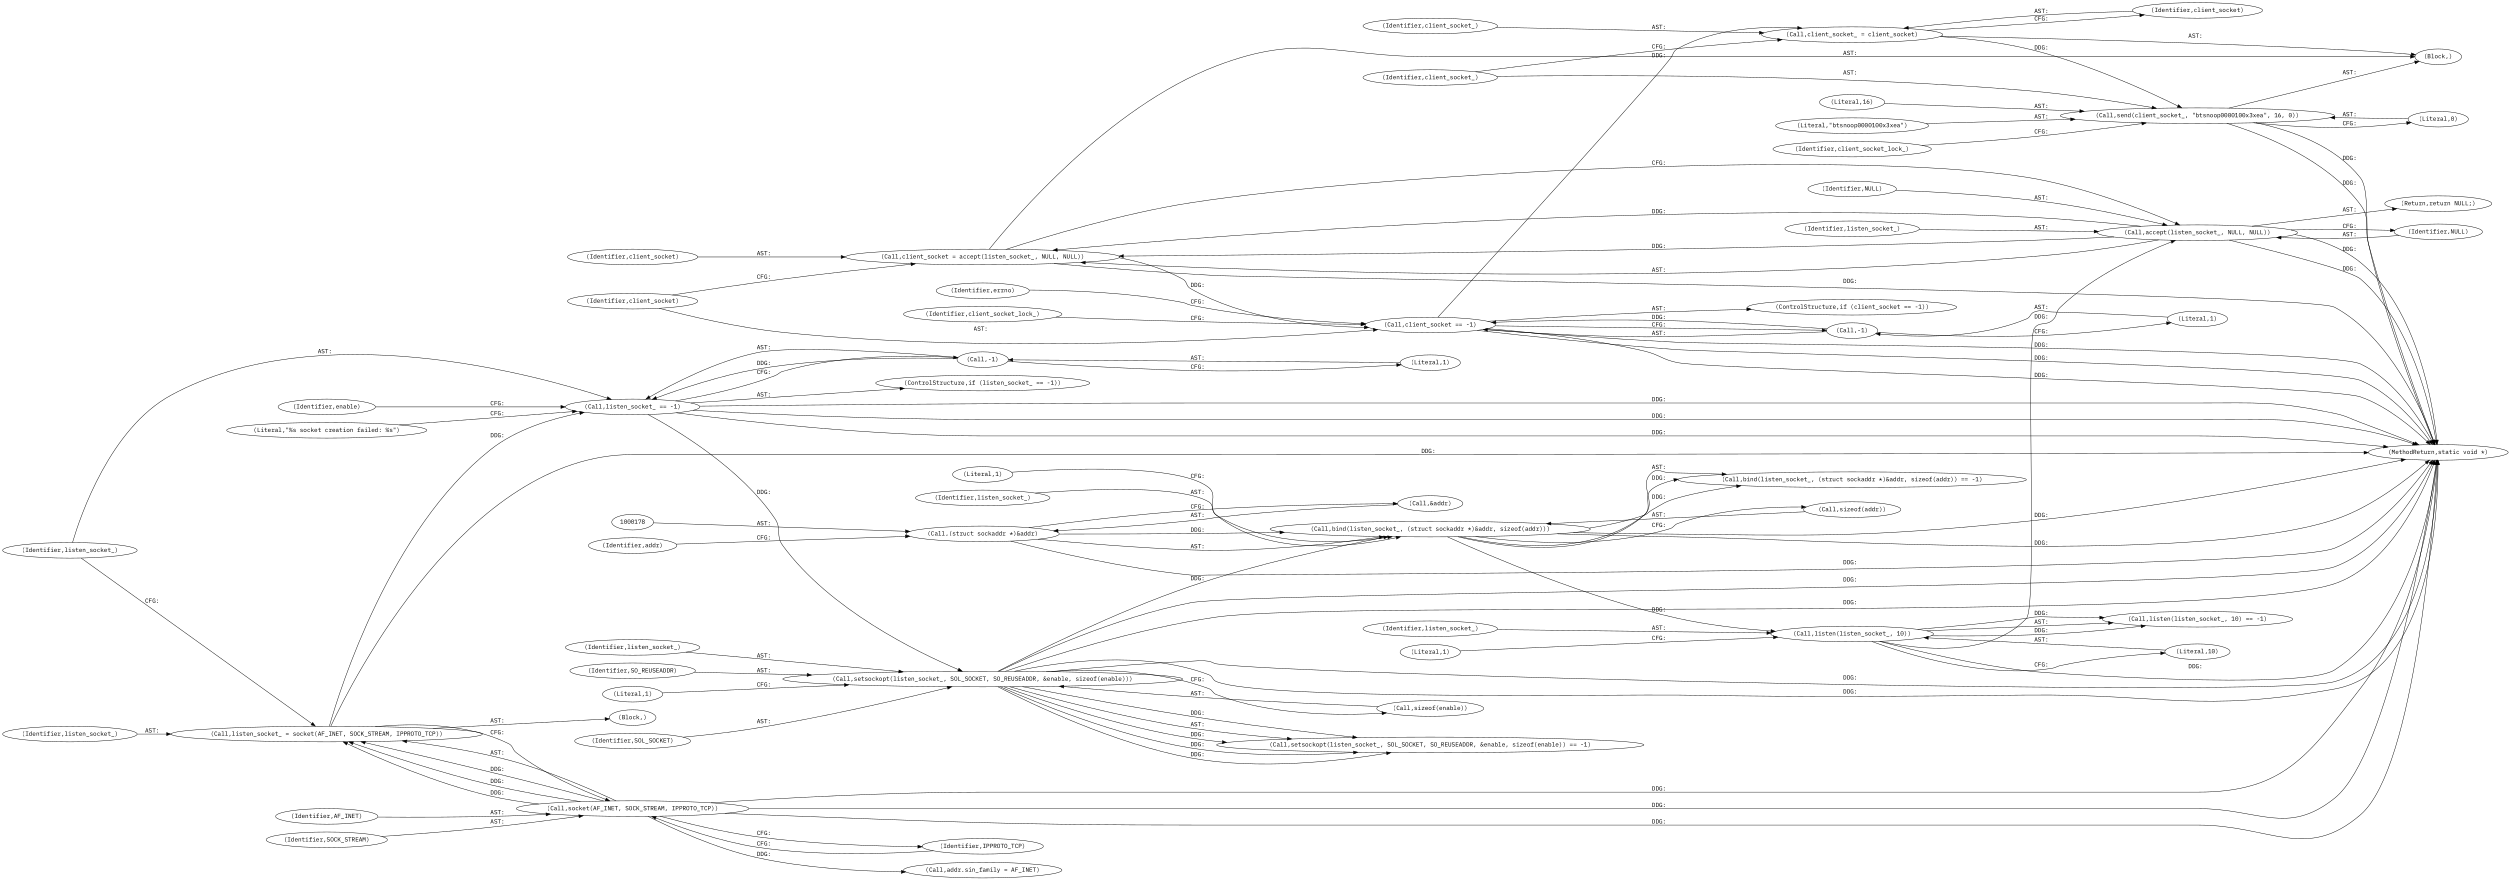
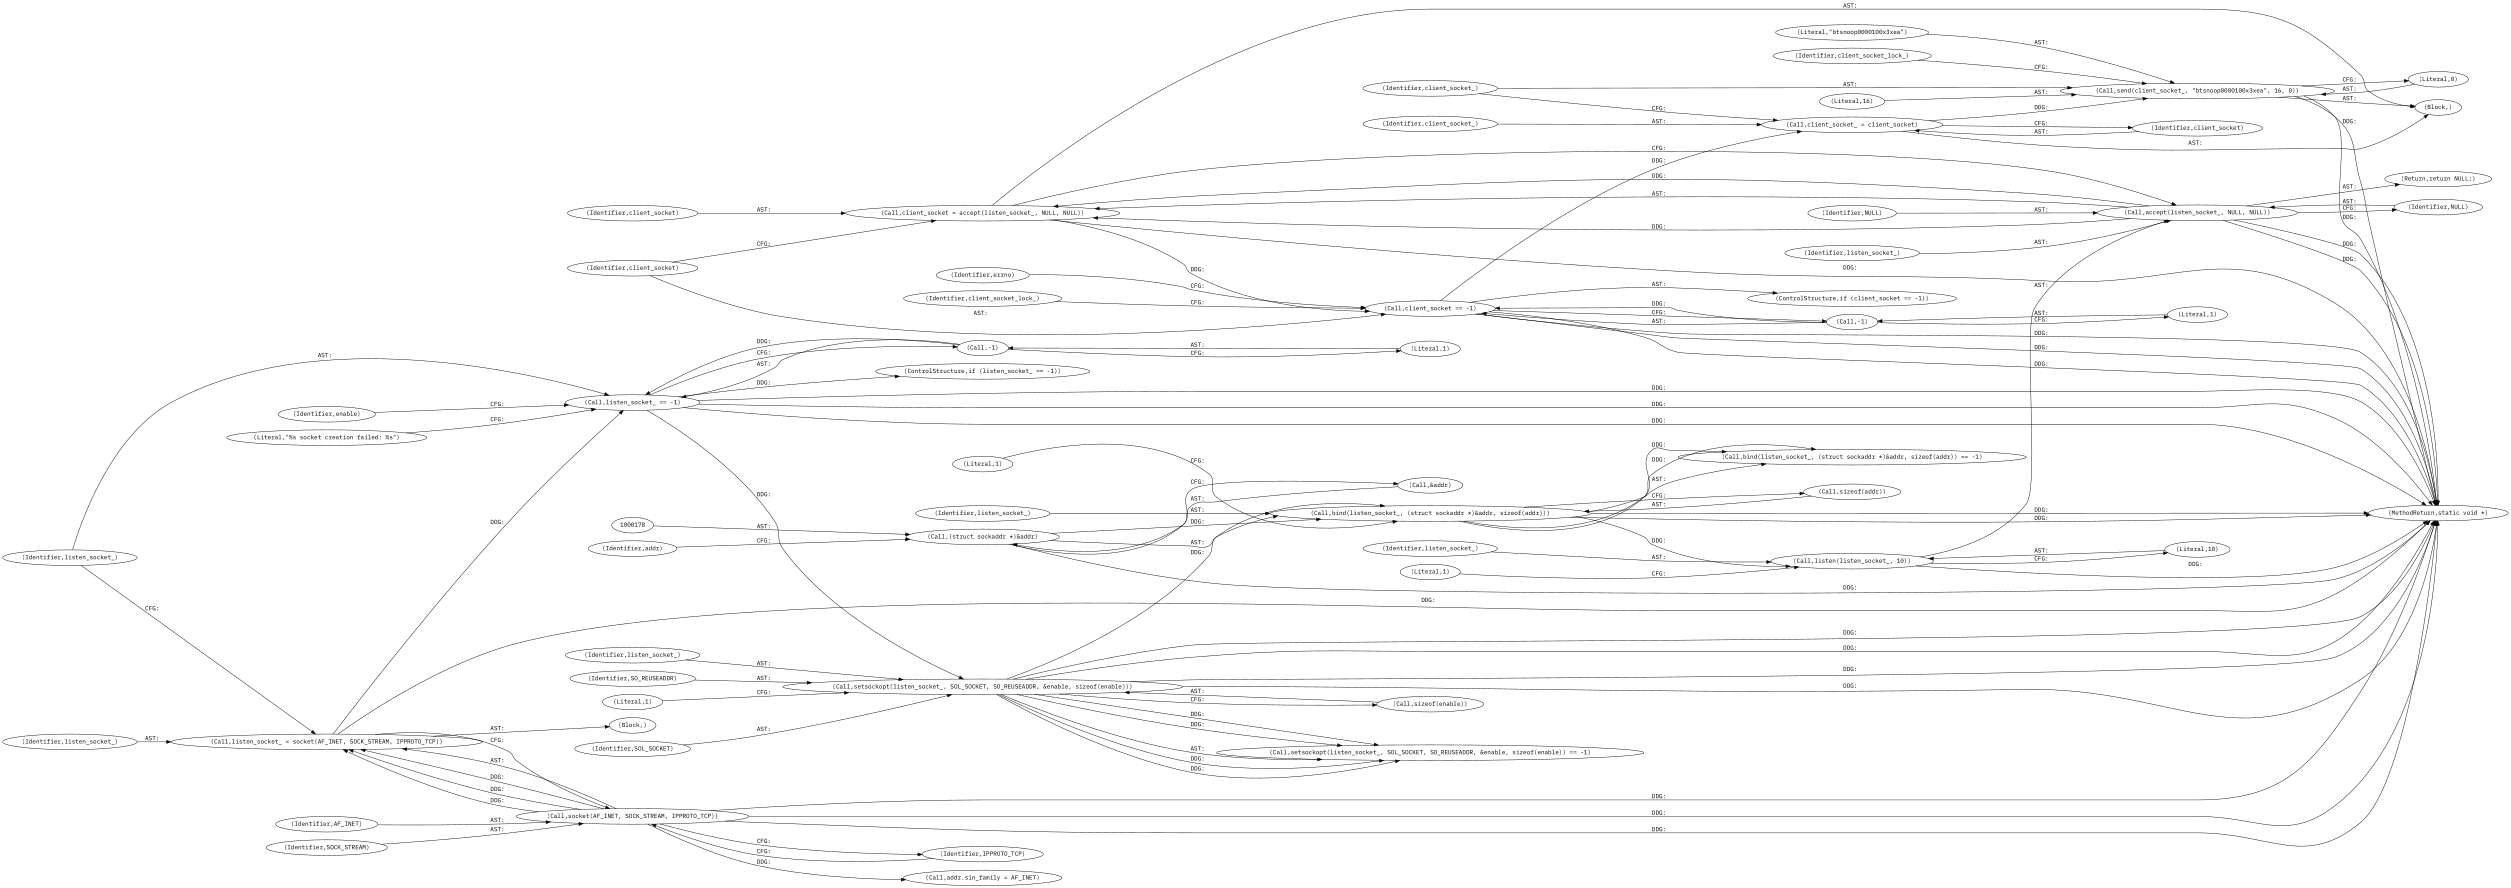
(2043, 317) -> (2043, 285)
(766, 395) -> (766, 383)
(2197, 619) -> none
